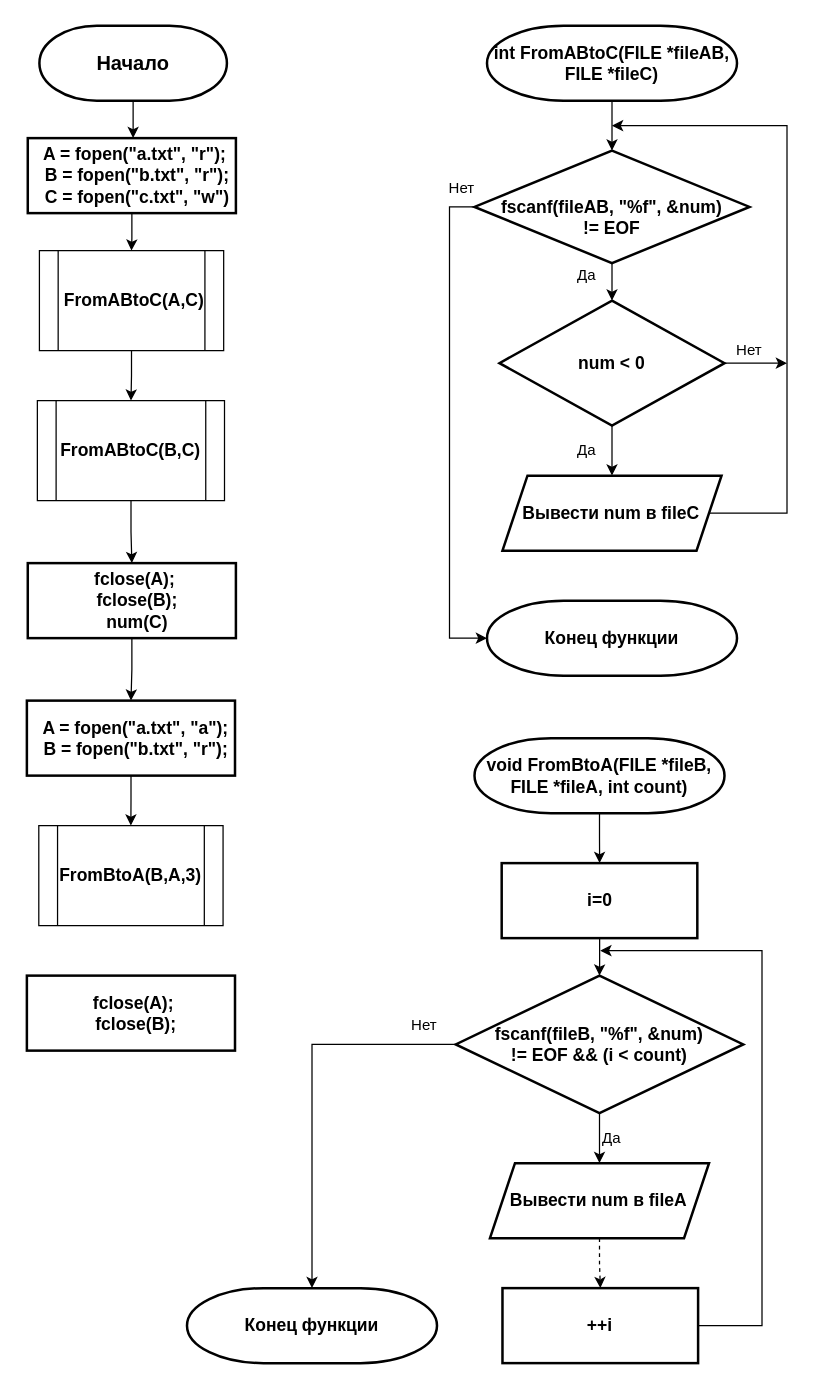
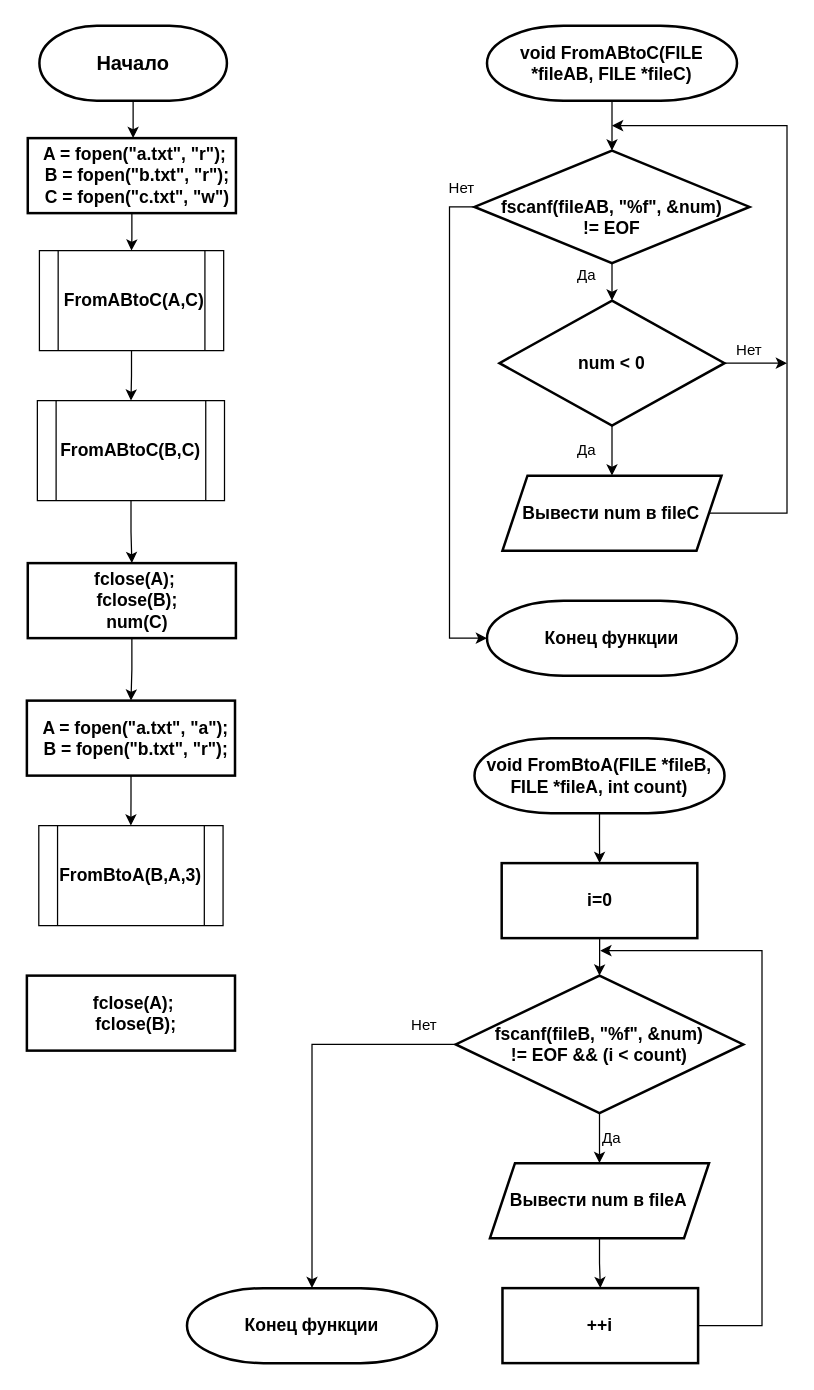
(612, 63) -> (612, 63)
(599, 1258) -> (599, 1258)
